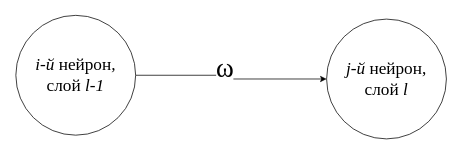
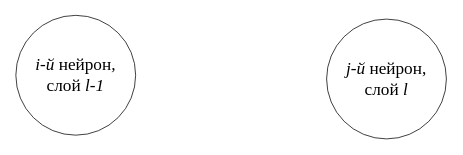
(184, 75) -> none
